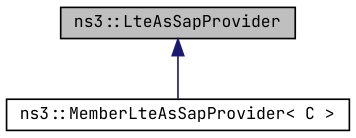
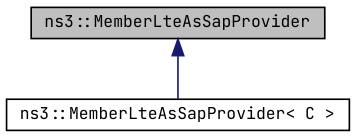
(178, 23) -> (178, 23)
